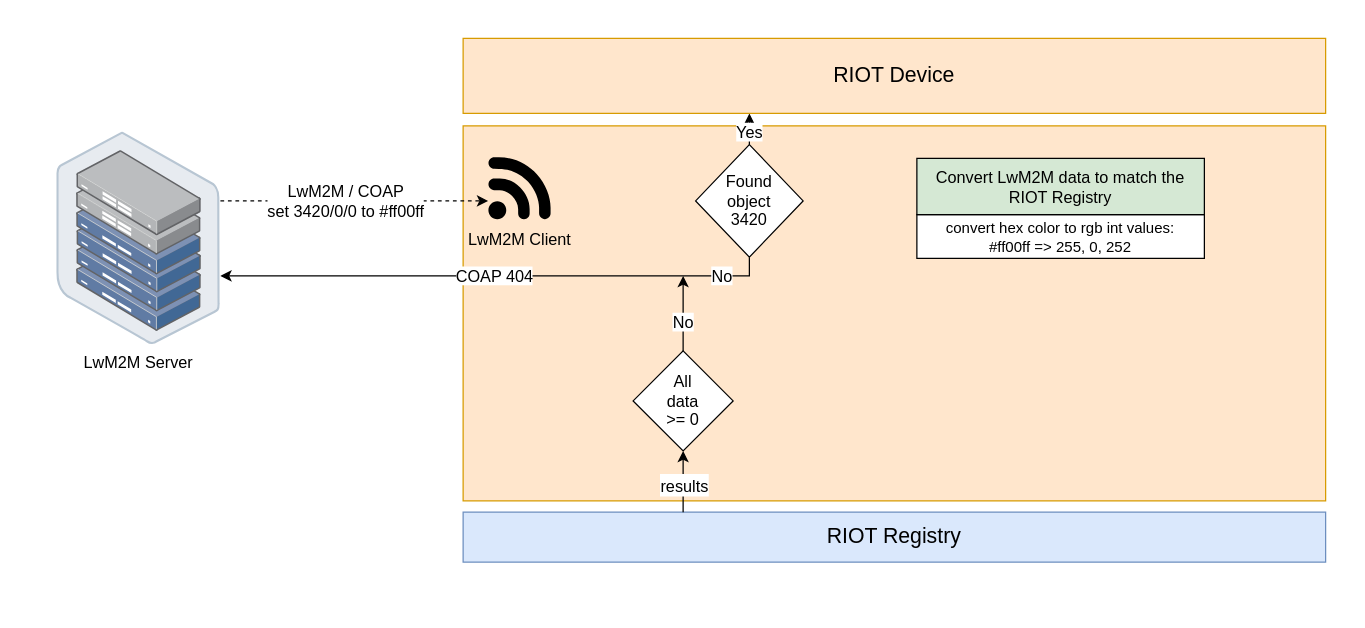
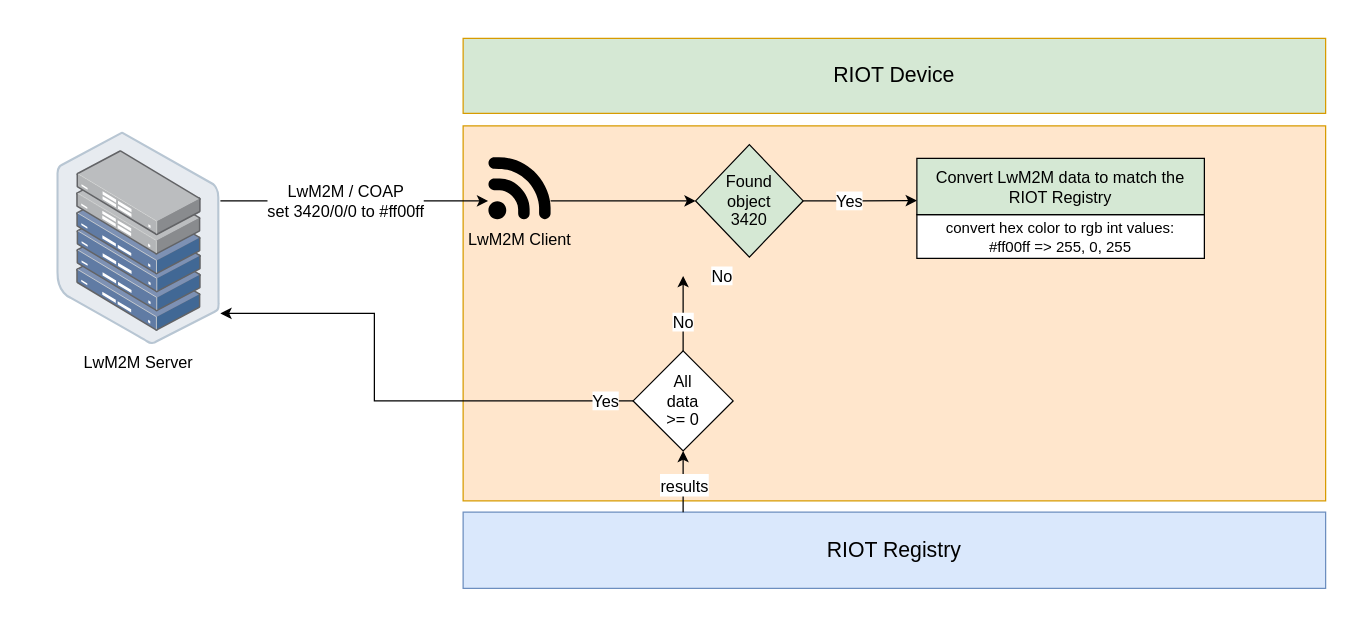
(894, 76) -> (894, 76)
(749, 133) -> (856, 201)
(450, 201) -> (450, 201)
none -> (619, 201)
(749, 201) -> (749, 201)
(1061, 237) -> (1061, 237)
(470, 276) -> none
none -> (387, 401)
(894, 537) -> (894, 550)
